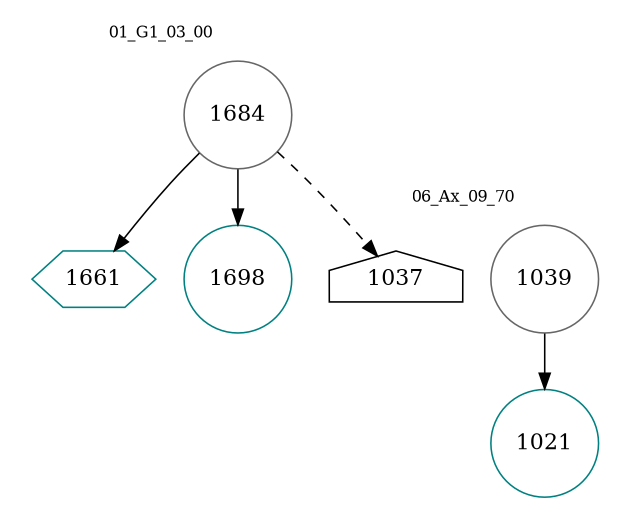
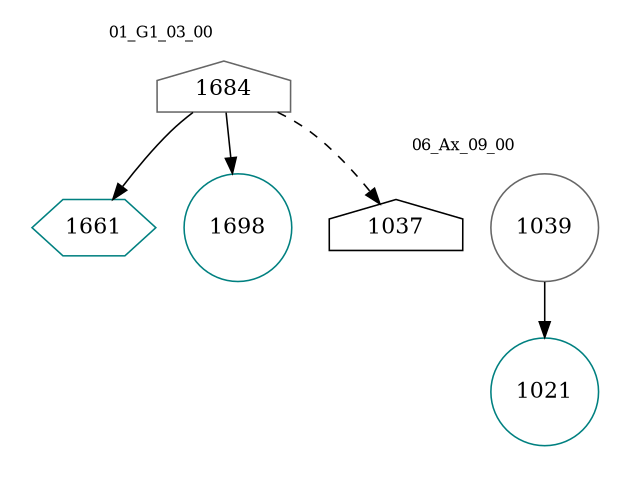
(238, 115) -> (224, 89)
(463, 198) -> (463, 146)
